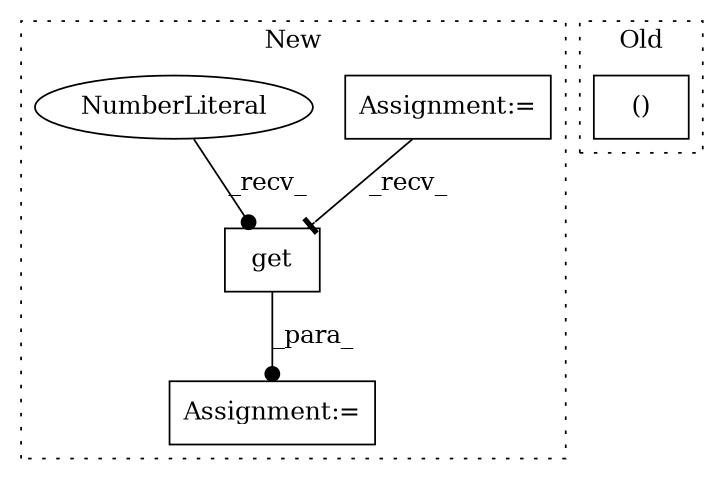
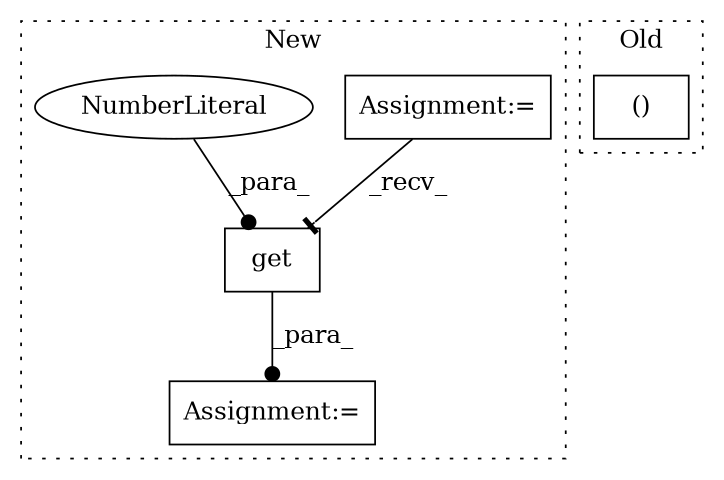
(268, 184) -> (269, 184)
